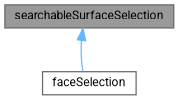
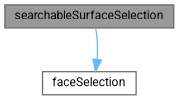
(81, 56) -> (97, 44)
